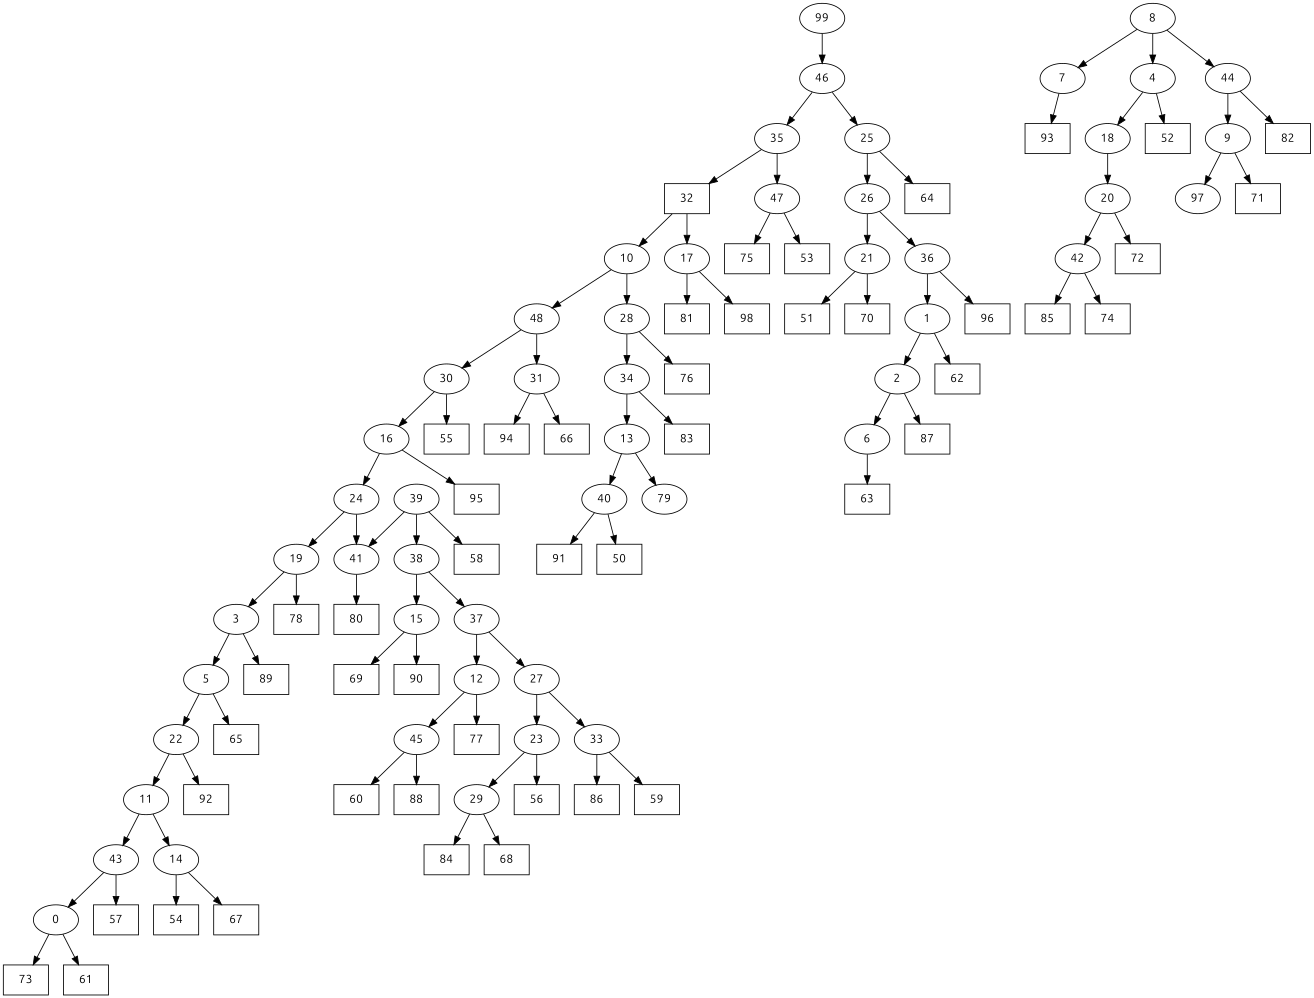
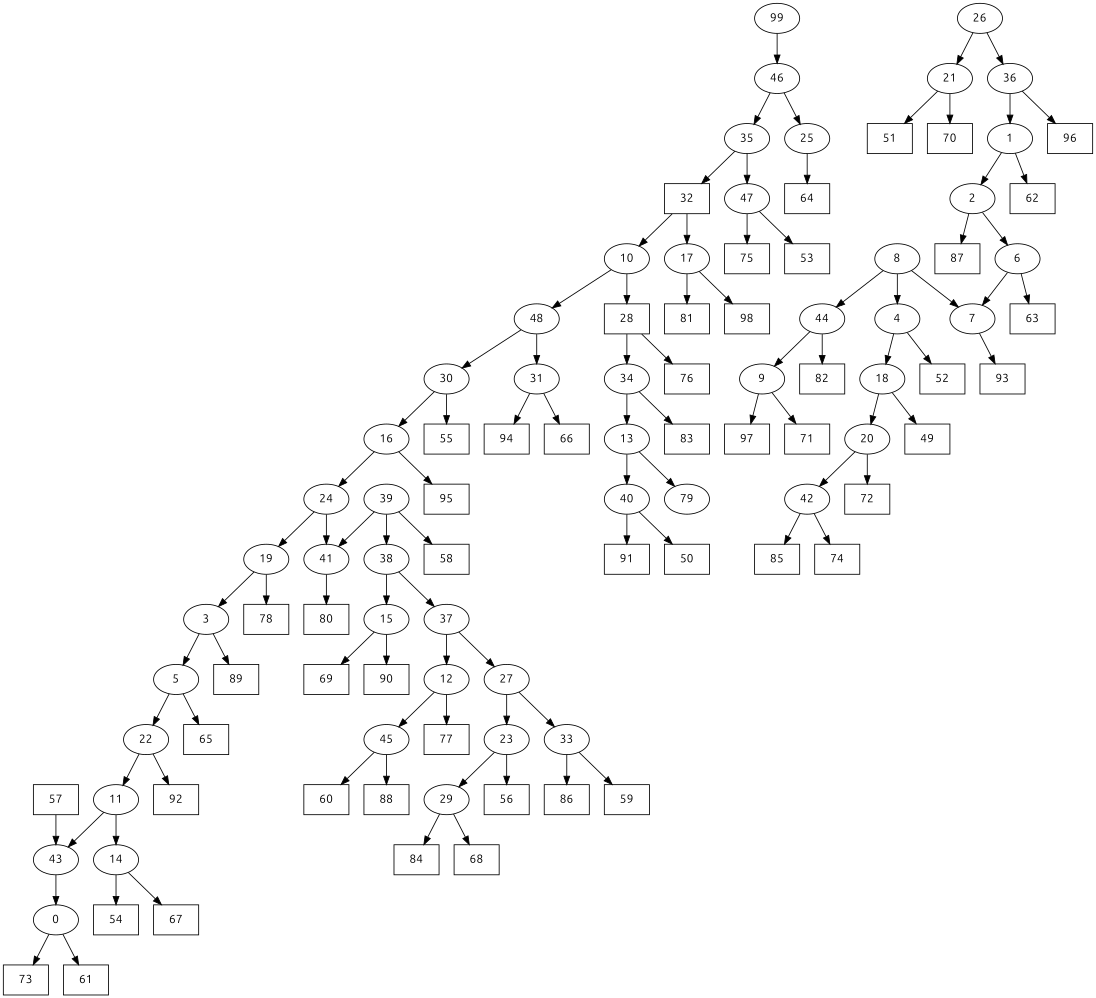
(867, 165) -> none
(1198, 199) -> (747, 439)
none -> (998, 285)
(627, 319) -> (627, 319)
none -> (927, 439)
(116, 886) -> (56, 826)
